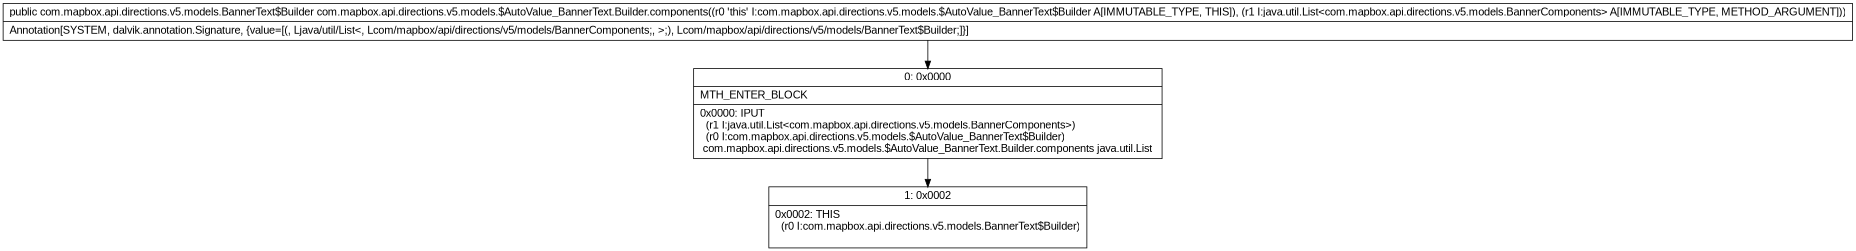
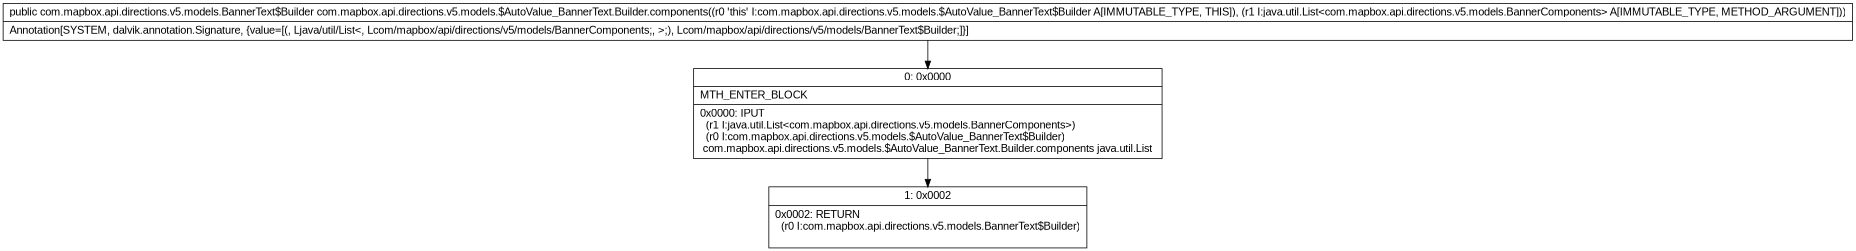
(811, 215) -> (821, 215)
